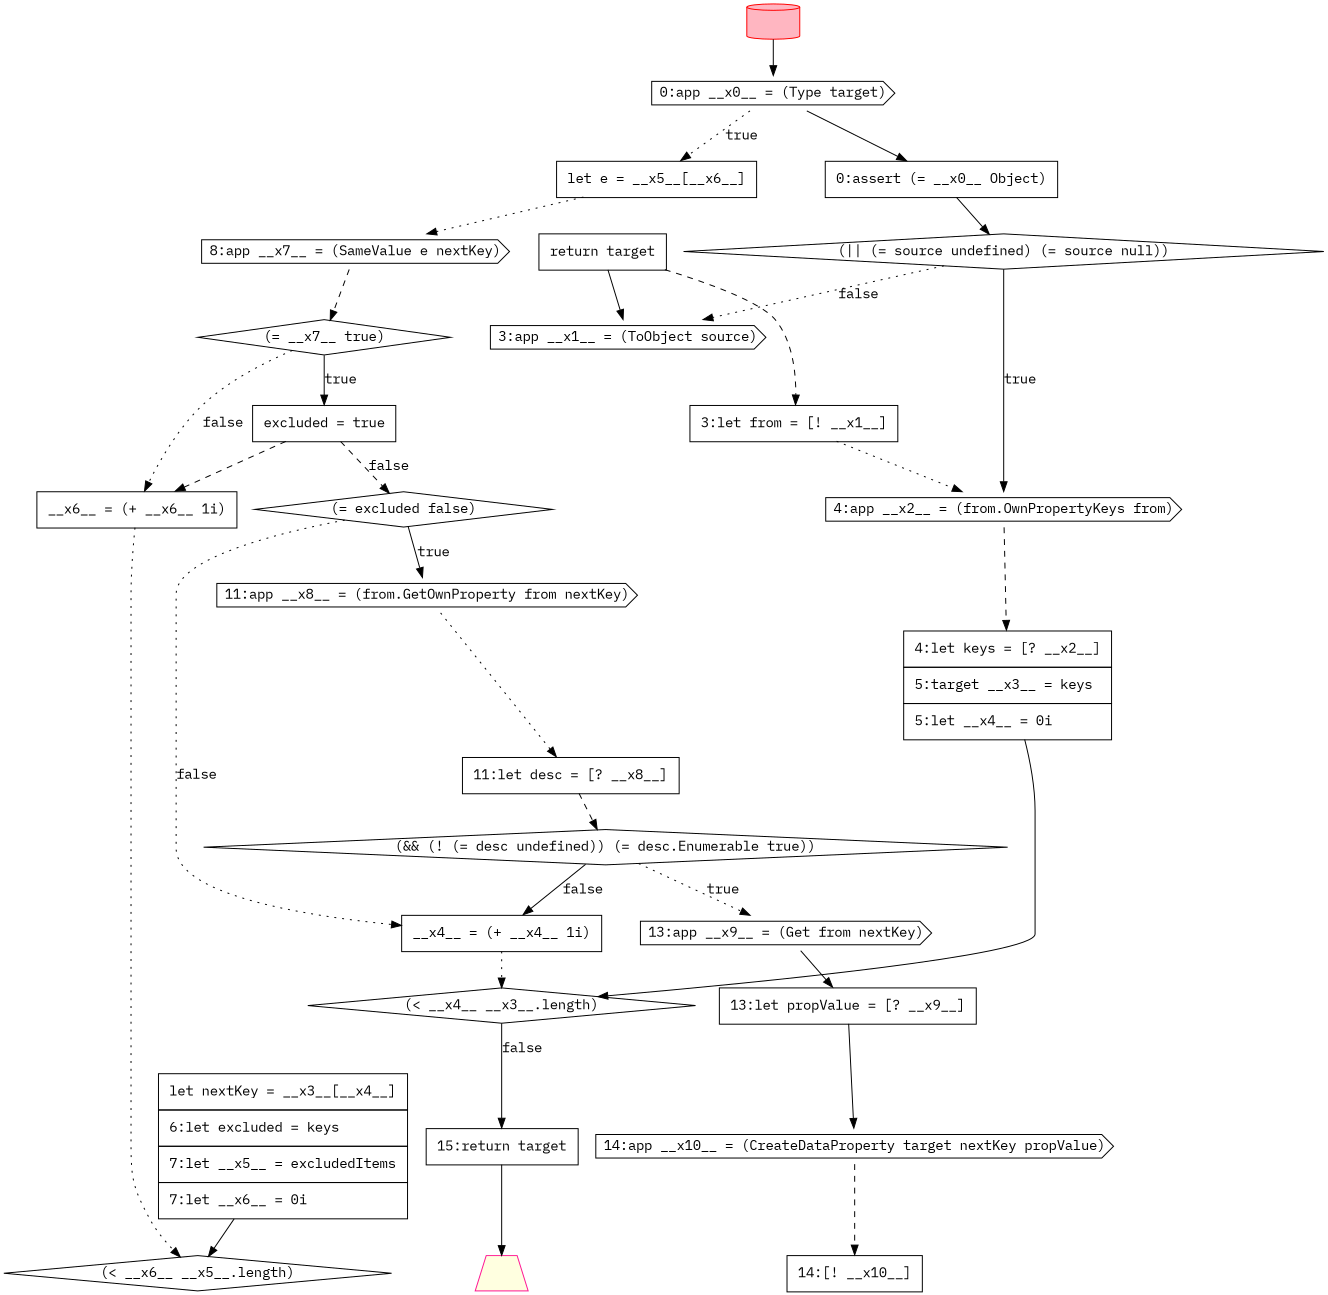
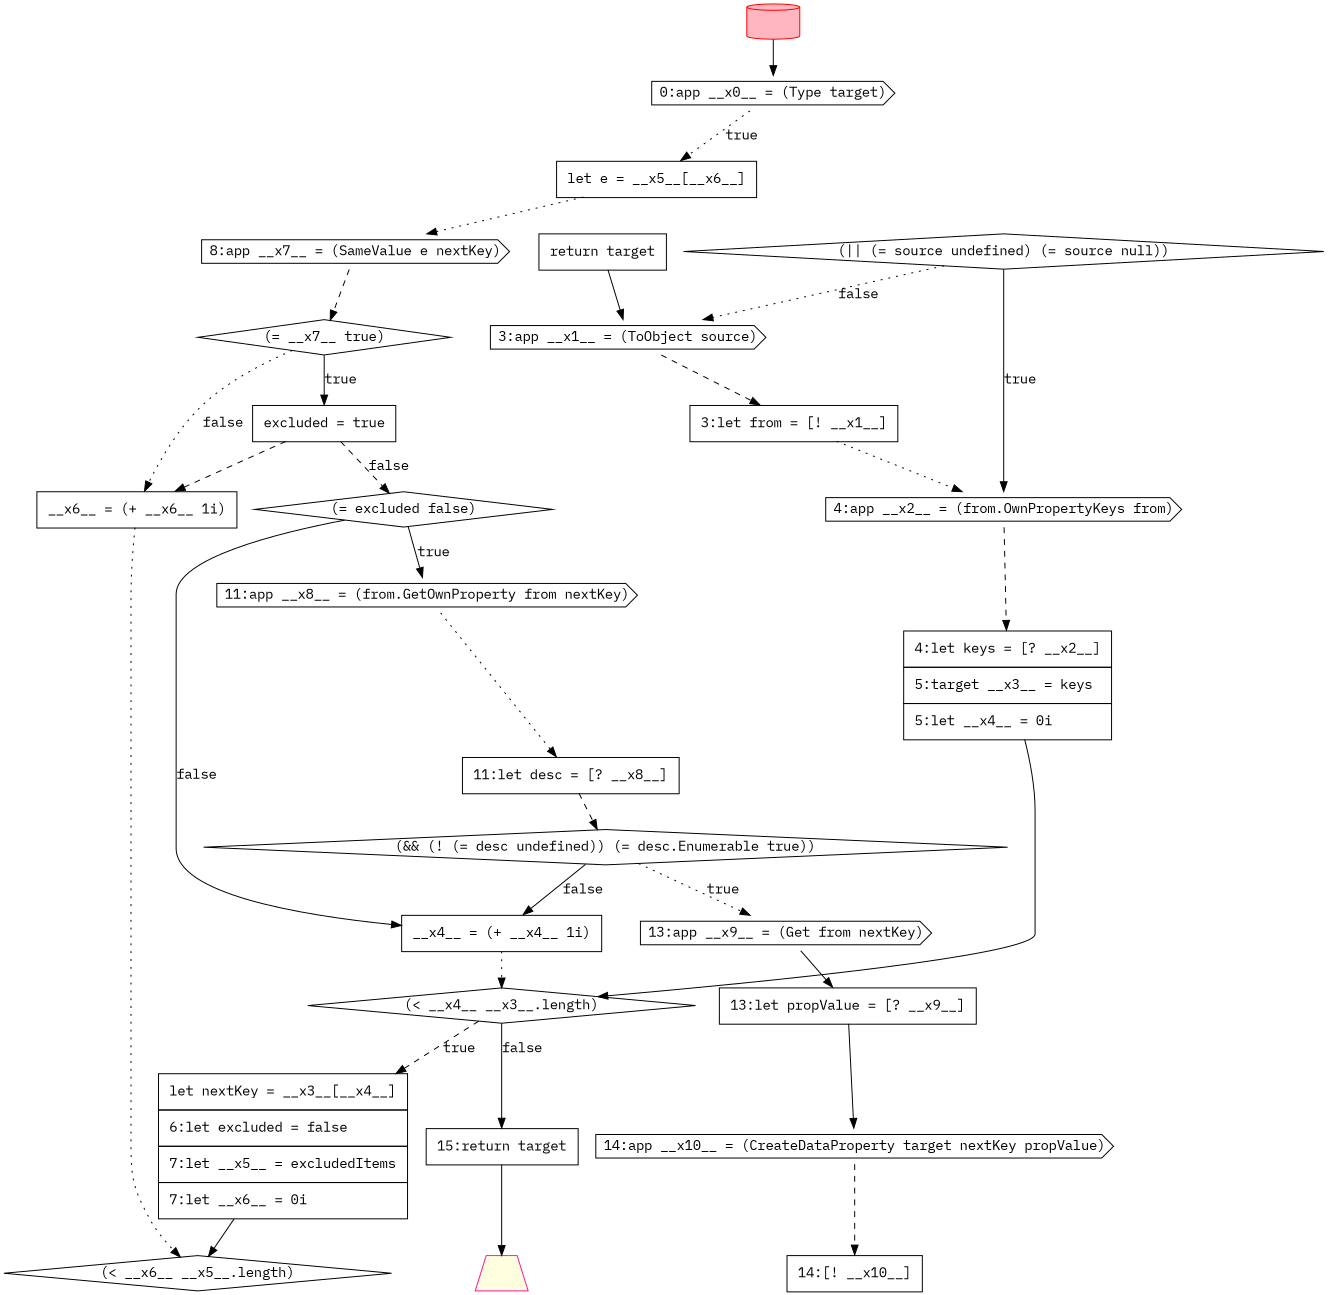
(941, 179) -> none
(750, 302) -> (706, 378)
(176, 745) -> (176, 745)
none -> (442, 1045)
(255, 1128) -> (258, 1128)
